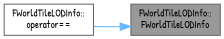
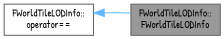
(107, 27) -> (117, 13)
